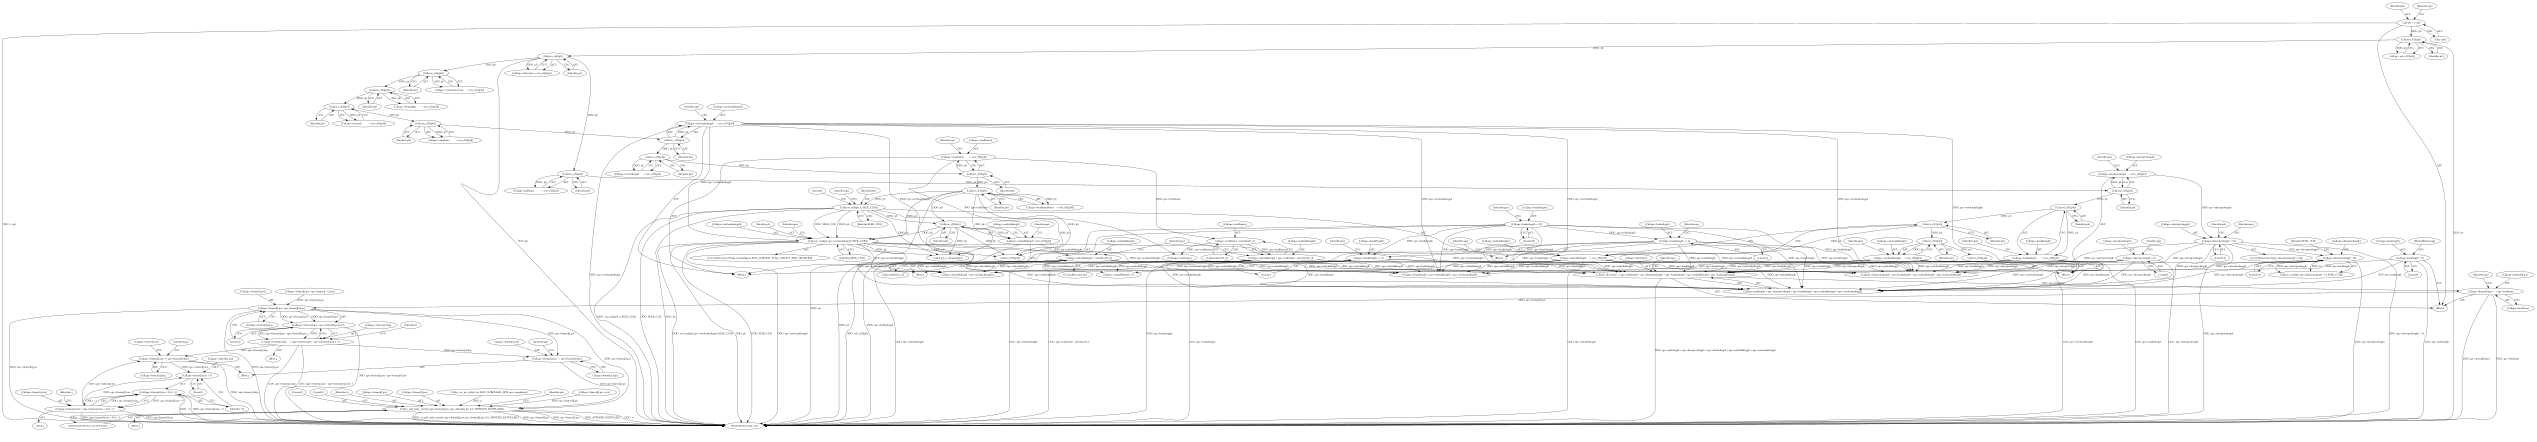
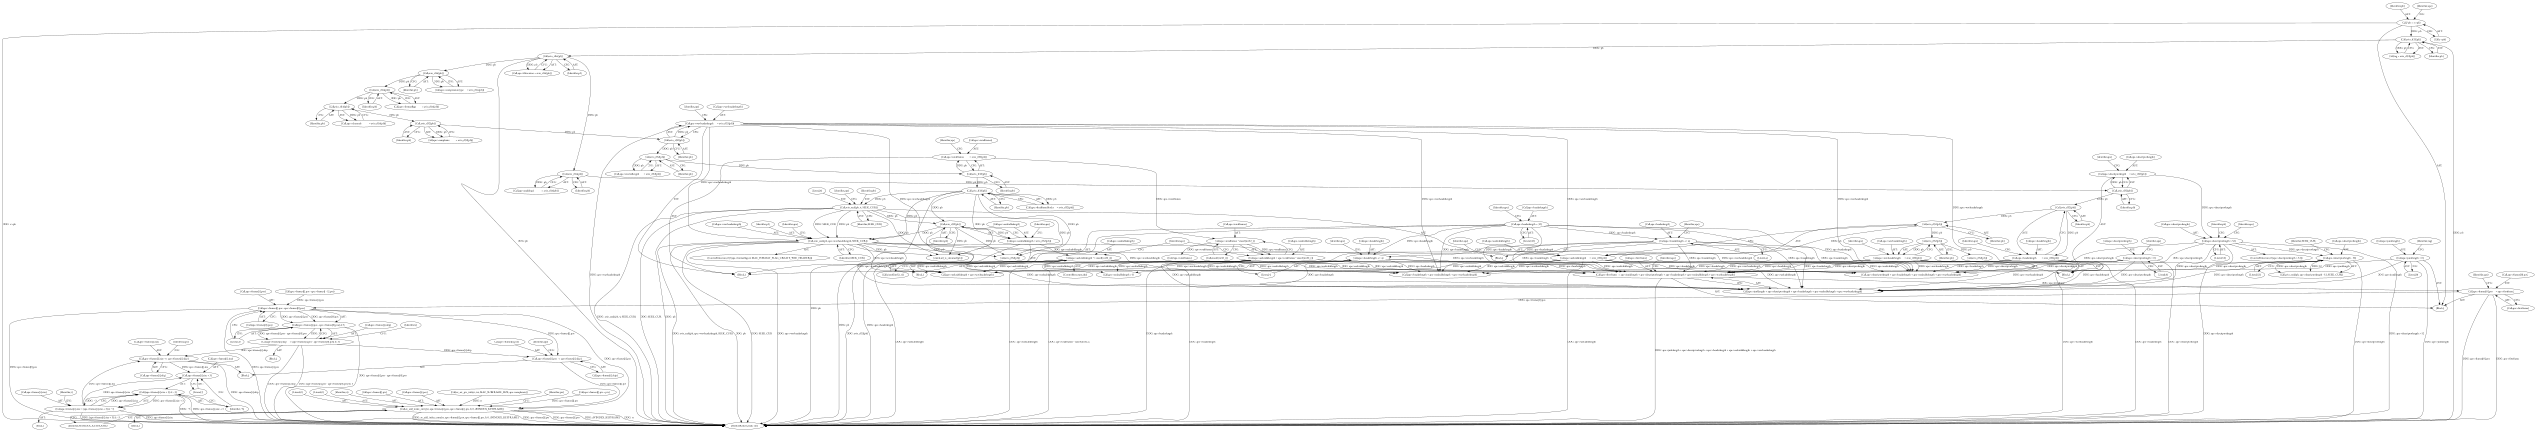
(1013, 220) -> none
(2425, 241) -> (2425, 241)
